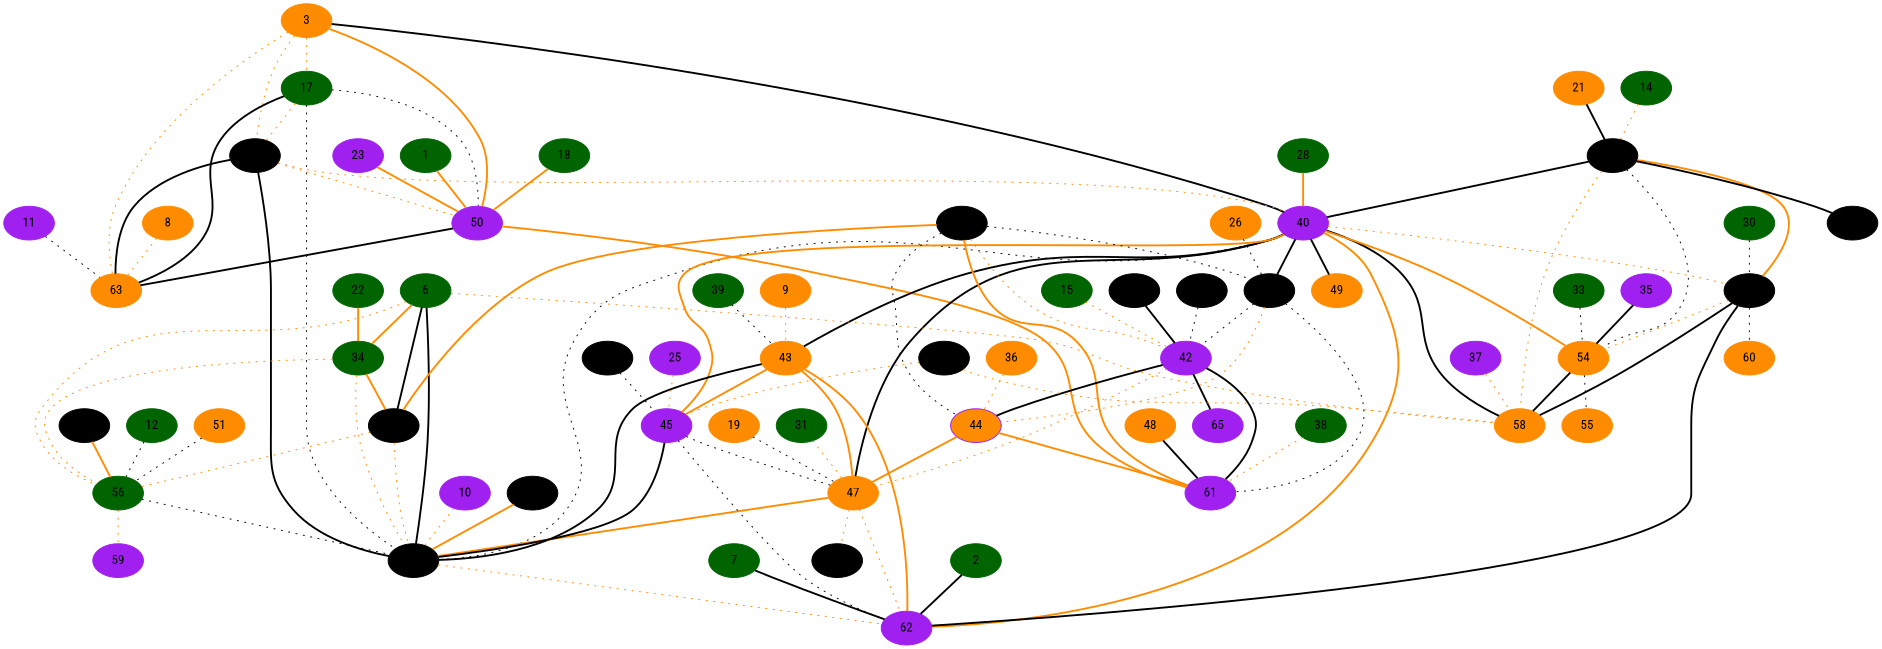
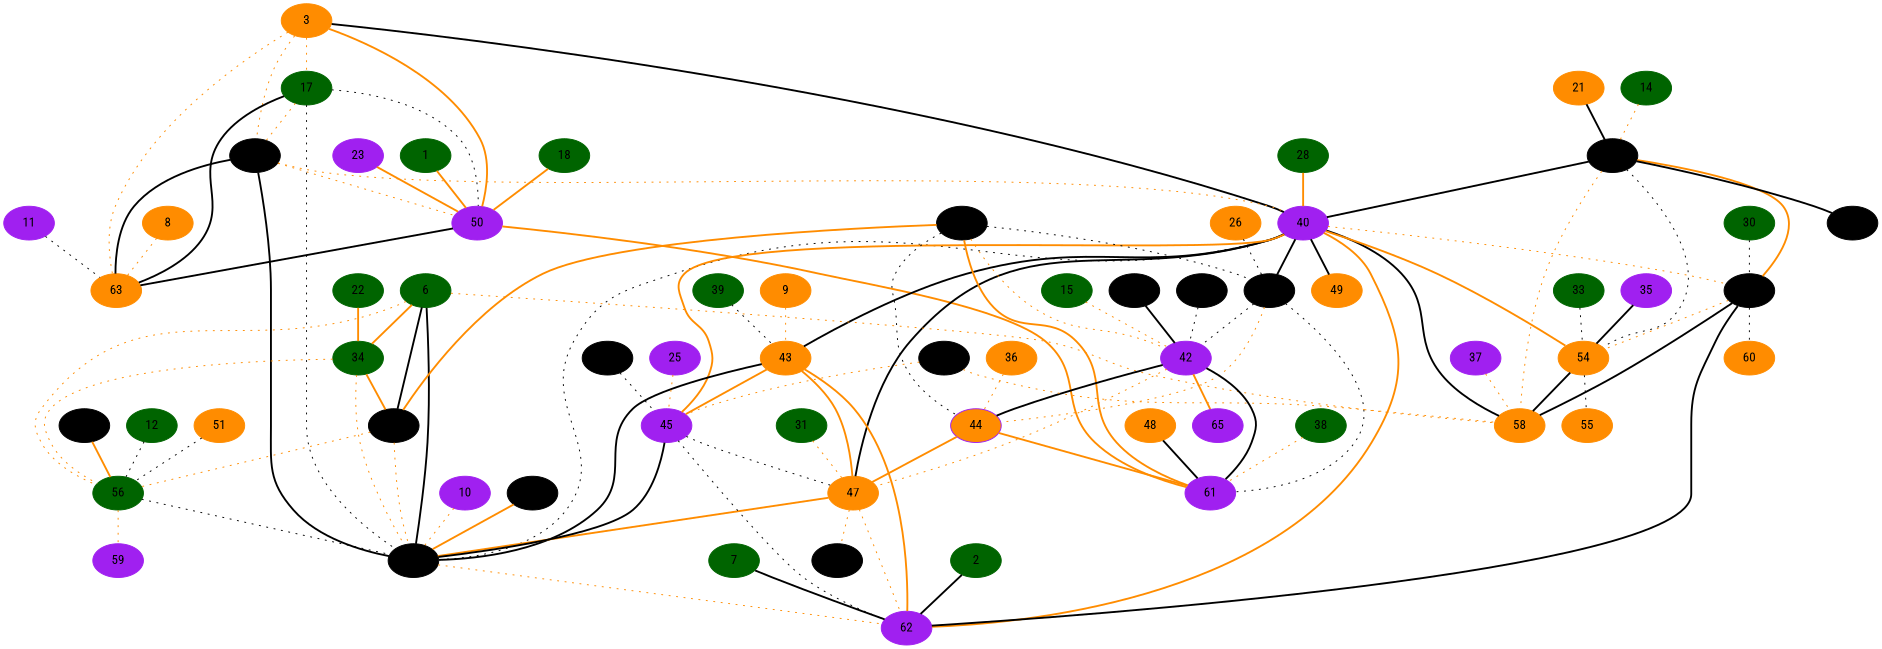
(1202, 392) -> (1202, 392)
(734, 426) -> none
